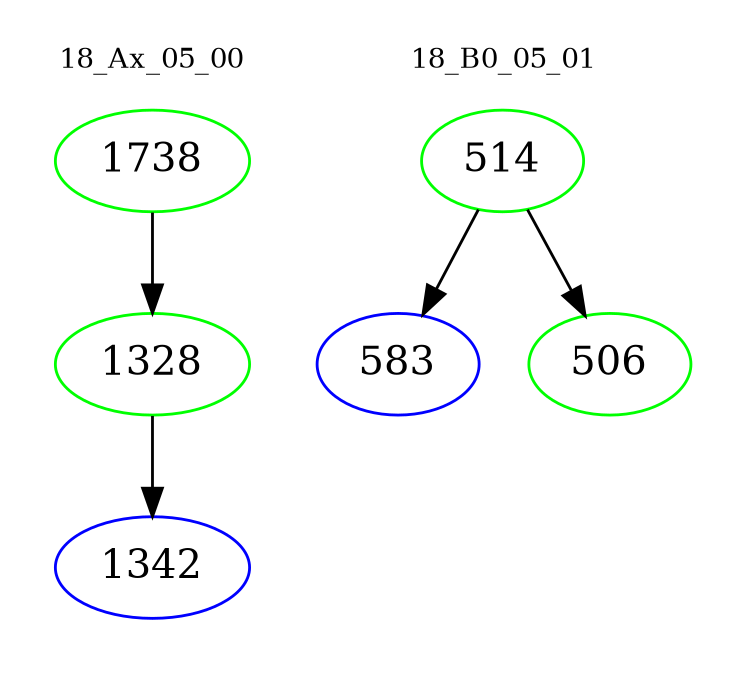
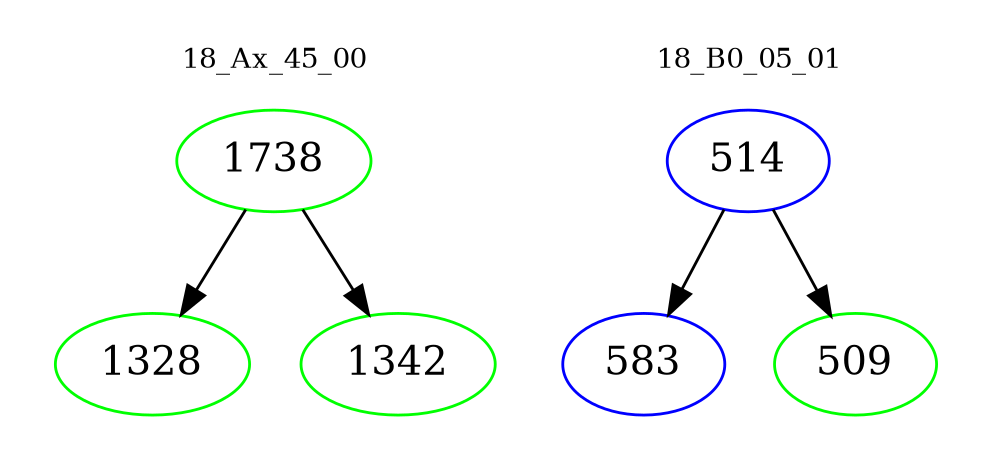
(152, 61) -> (275, 61)
(503, 161) -> (748, 161)
(610, 364) -> (856, 364)
(152, 452) -> (328, 250)
(152, 568) -> (398, 364)
